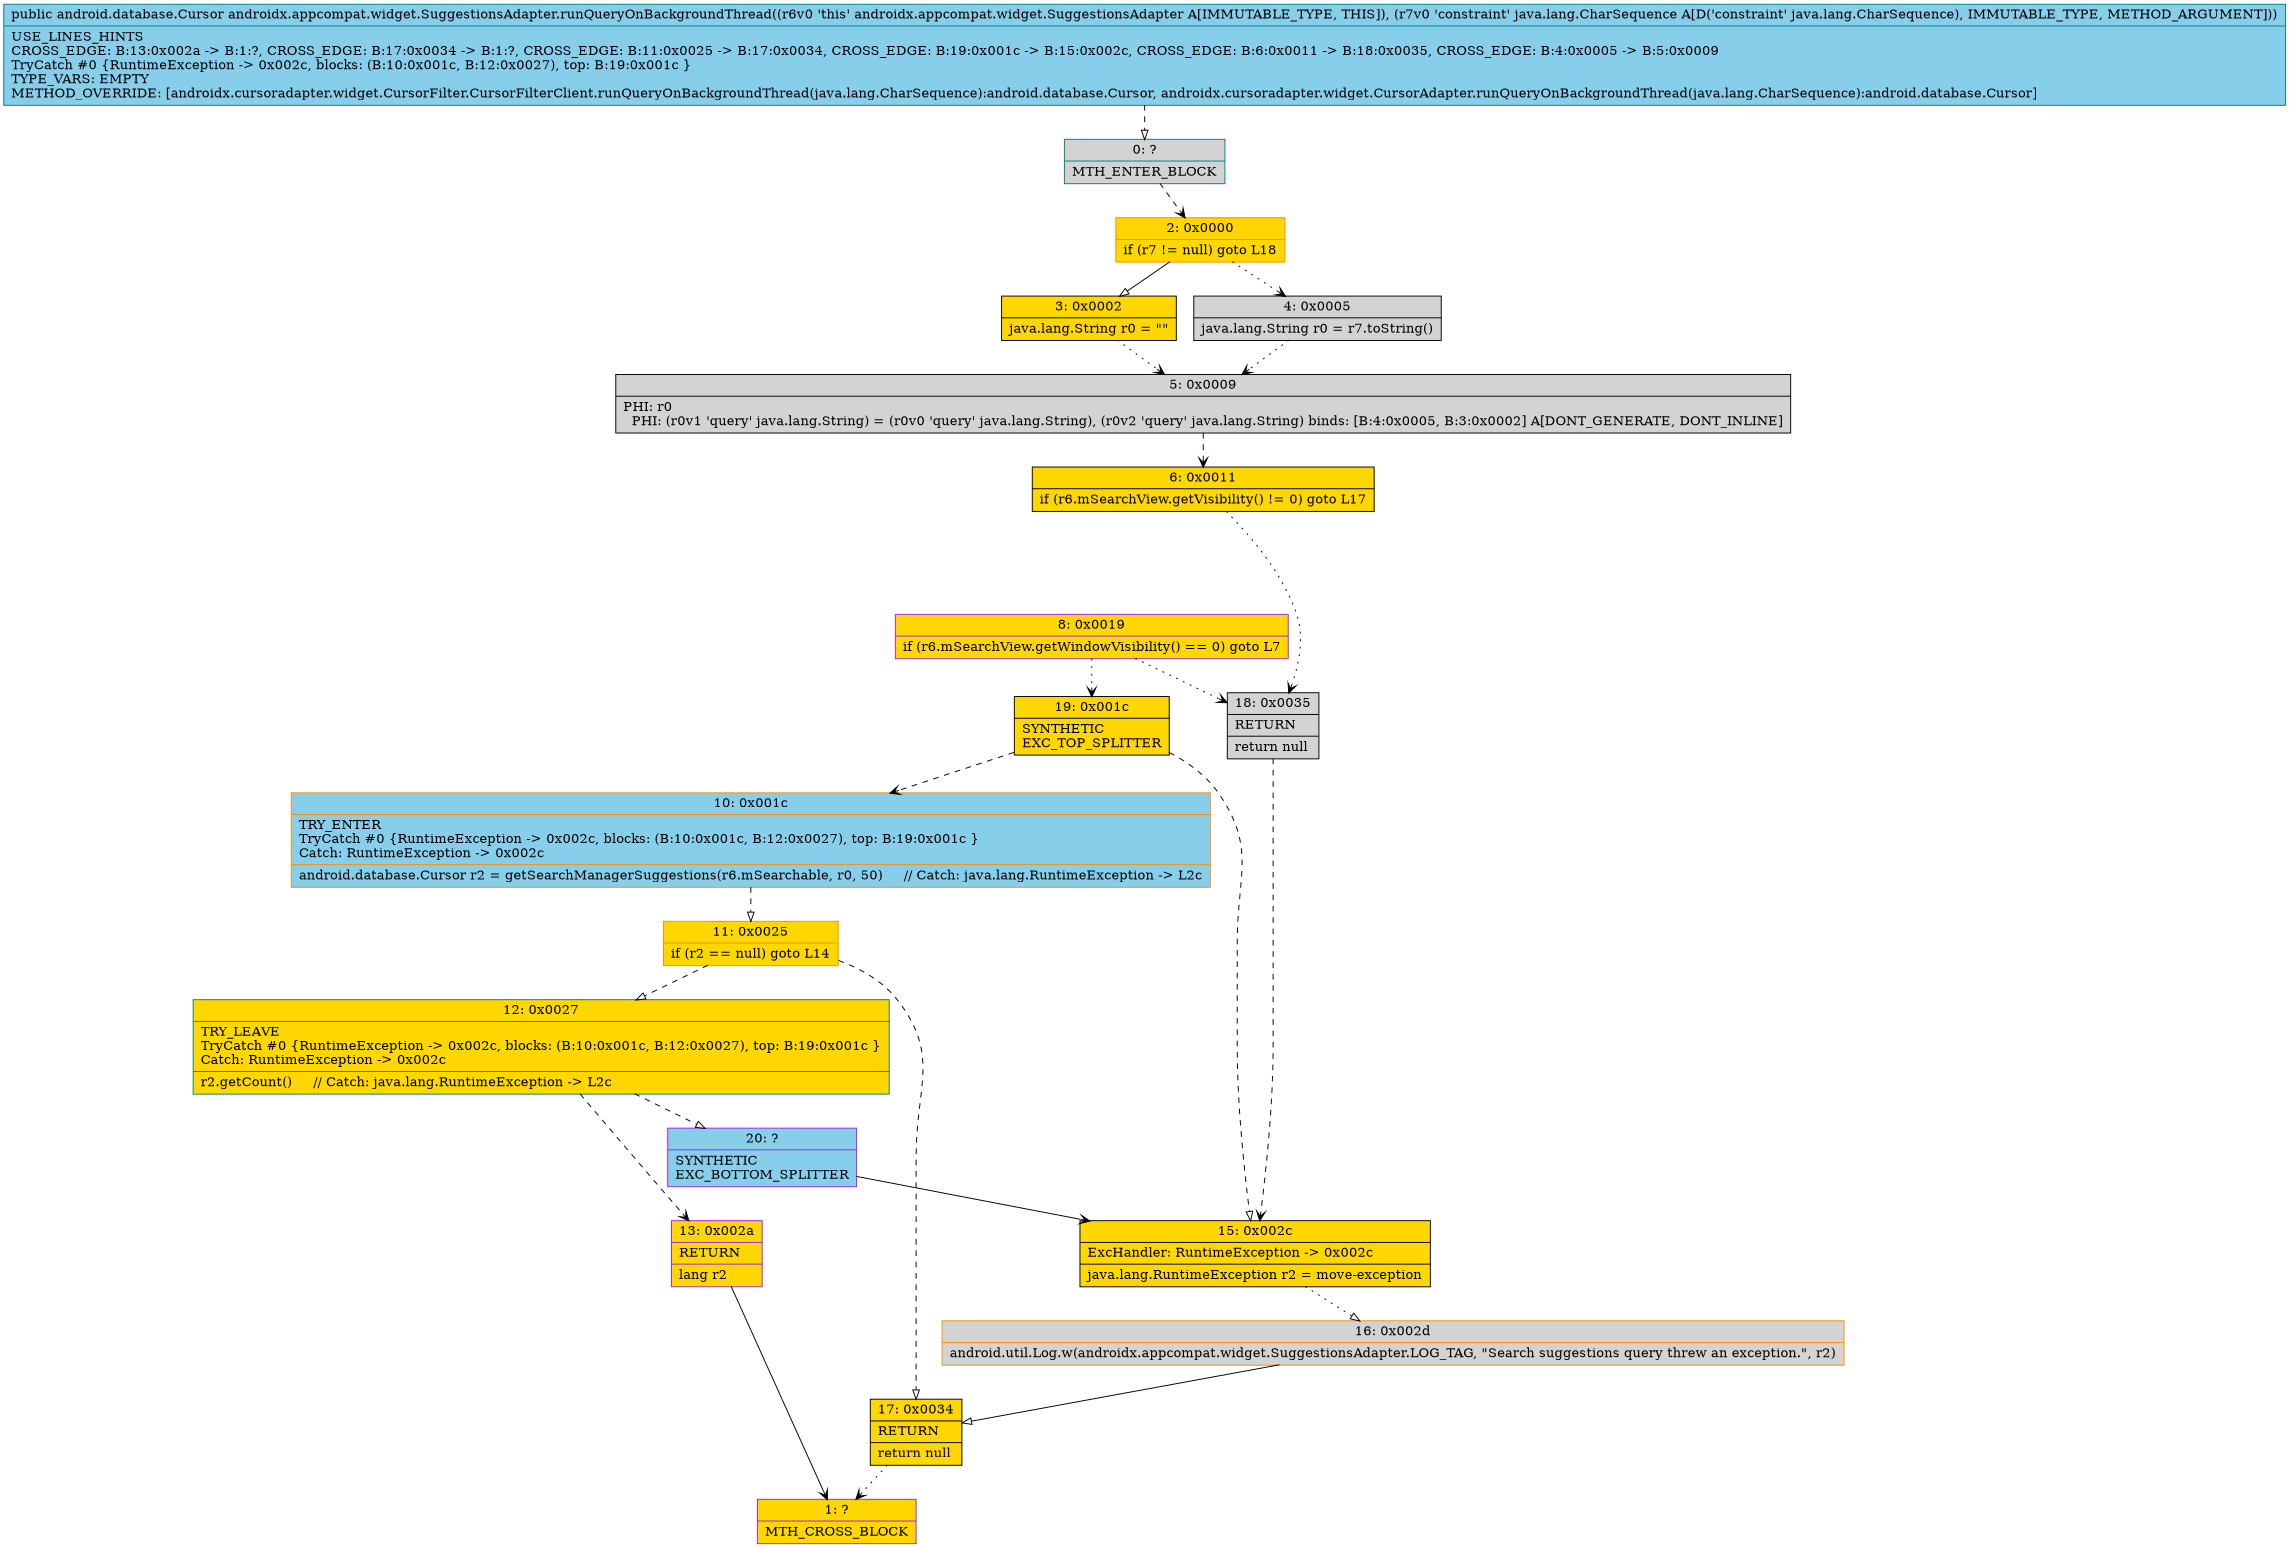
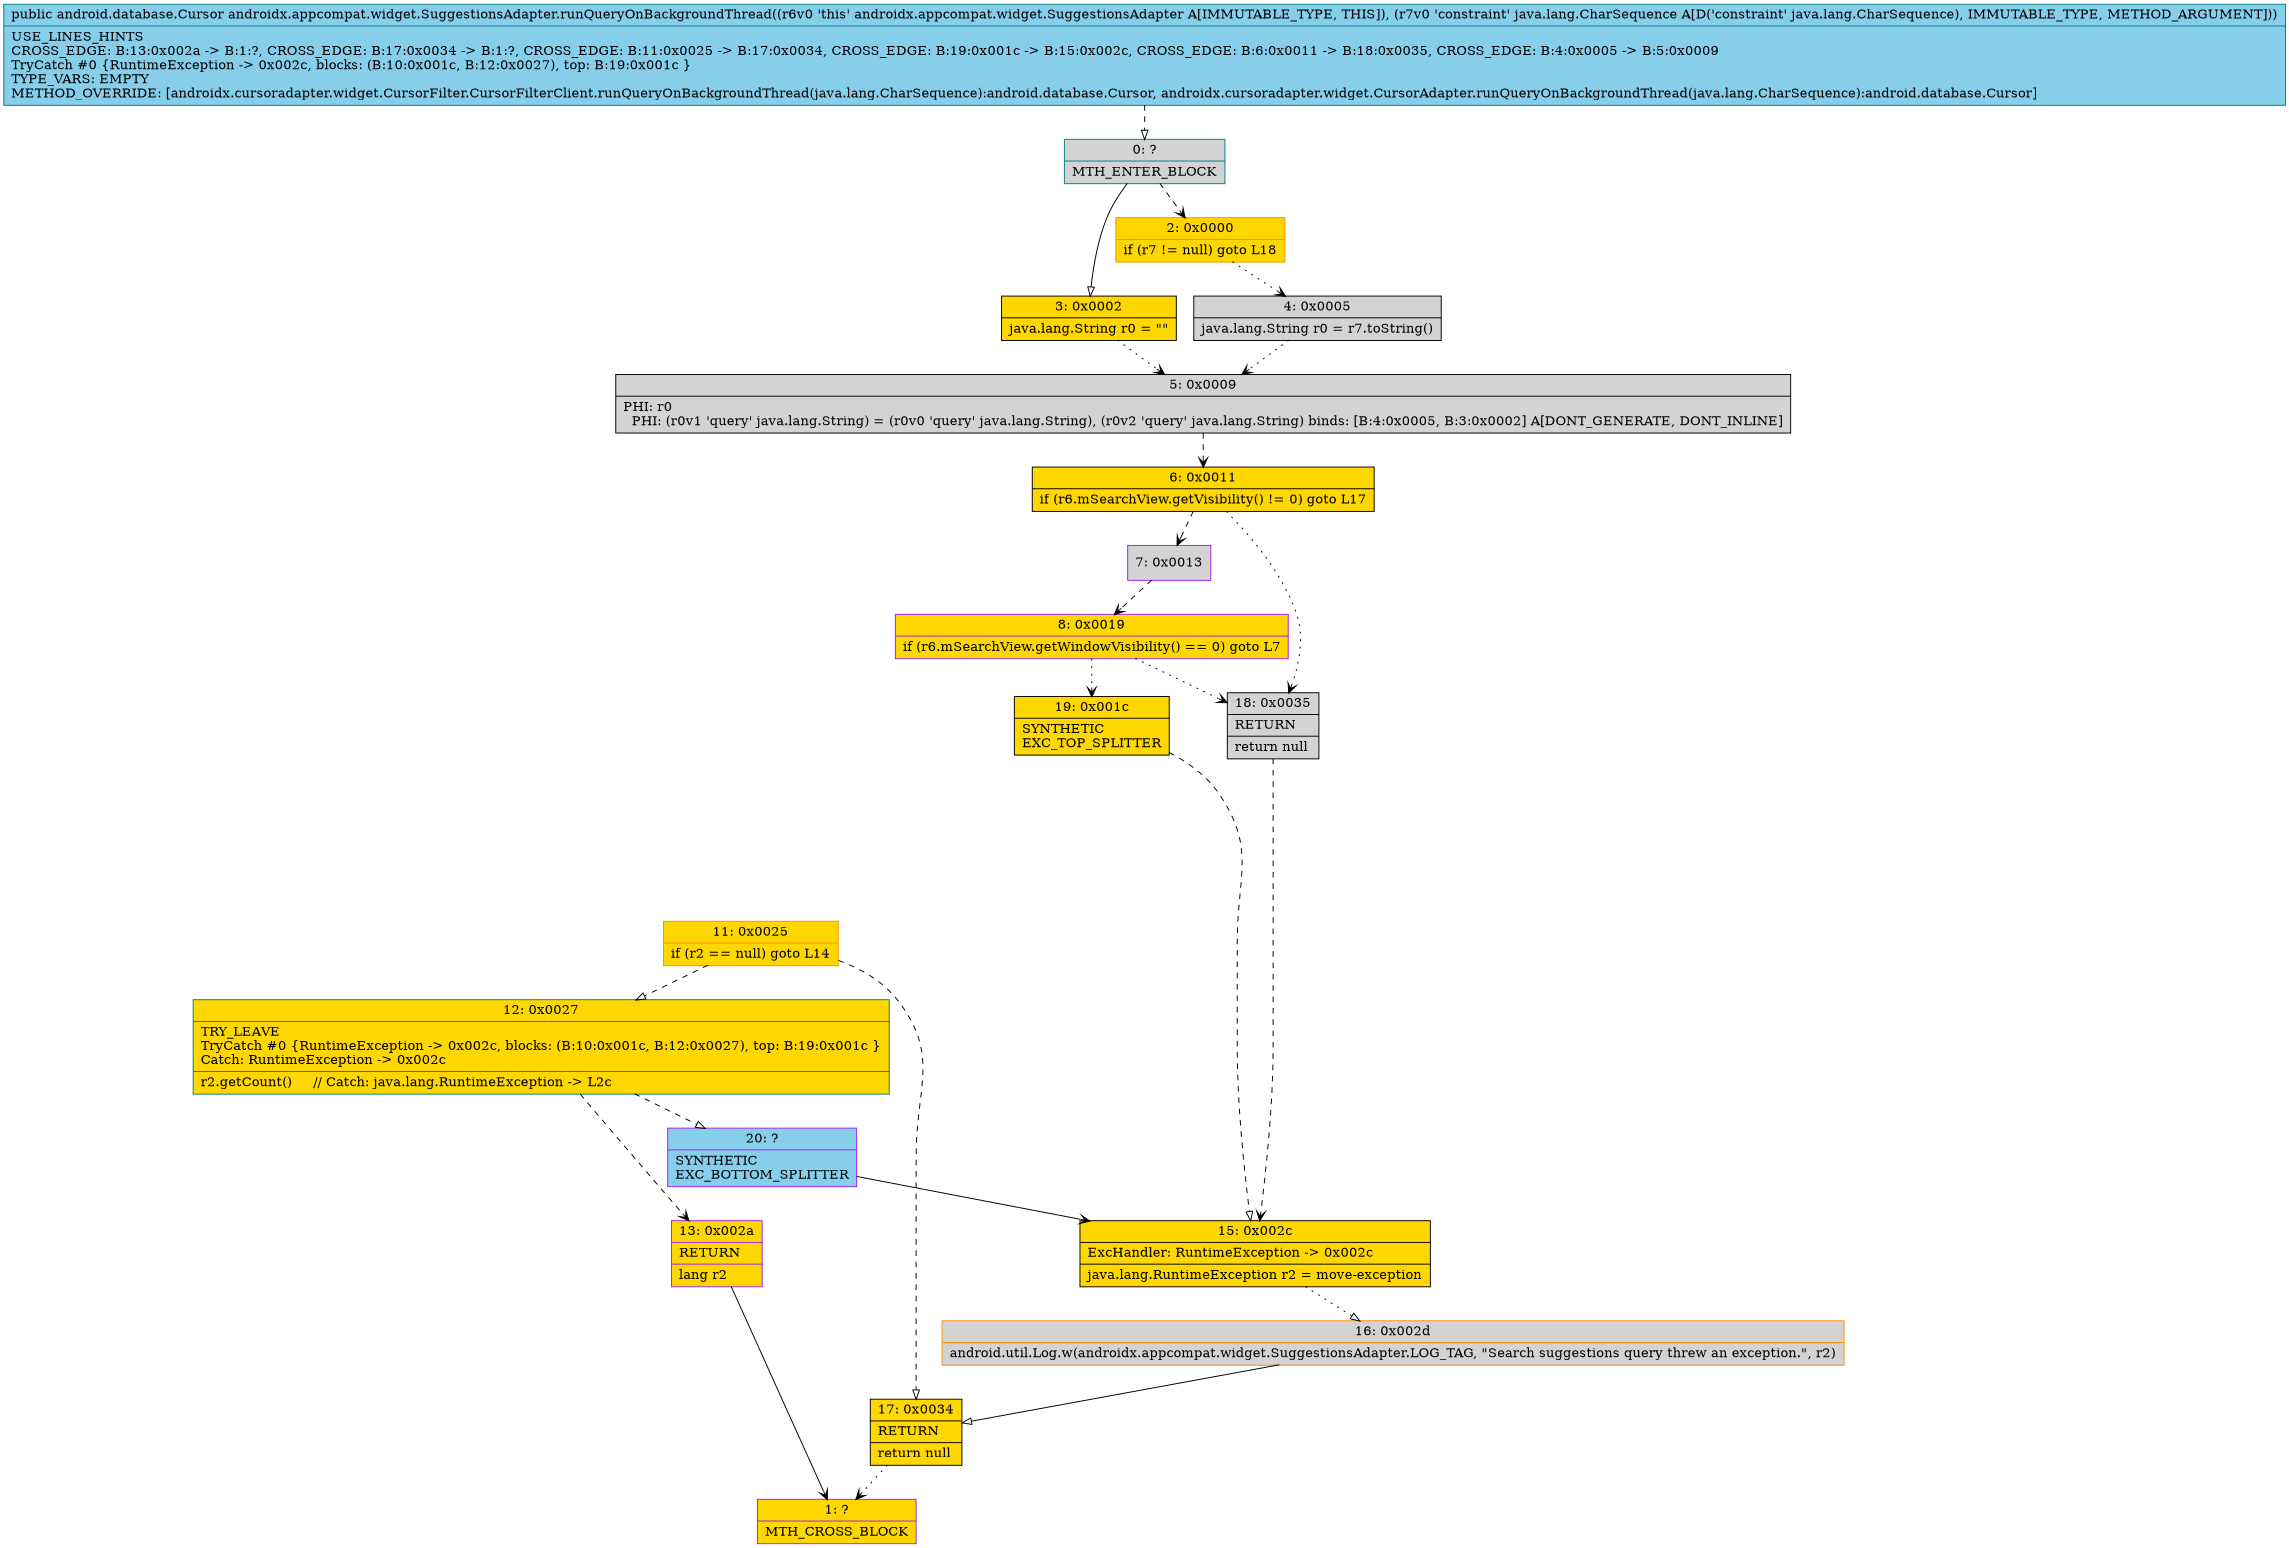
(1149, 276) -> (1102, 232)
none -> (1169, 563)
(751, 840) -> none
